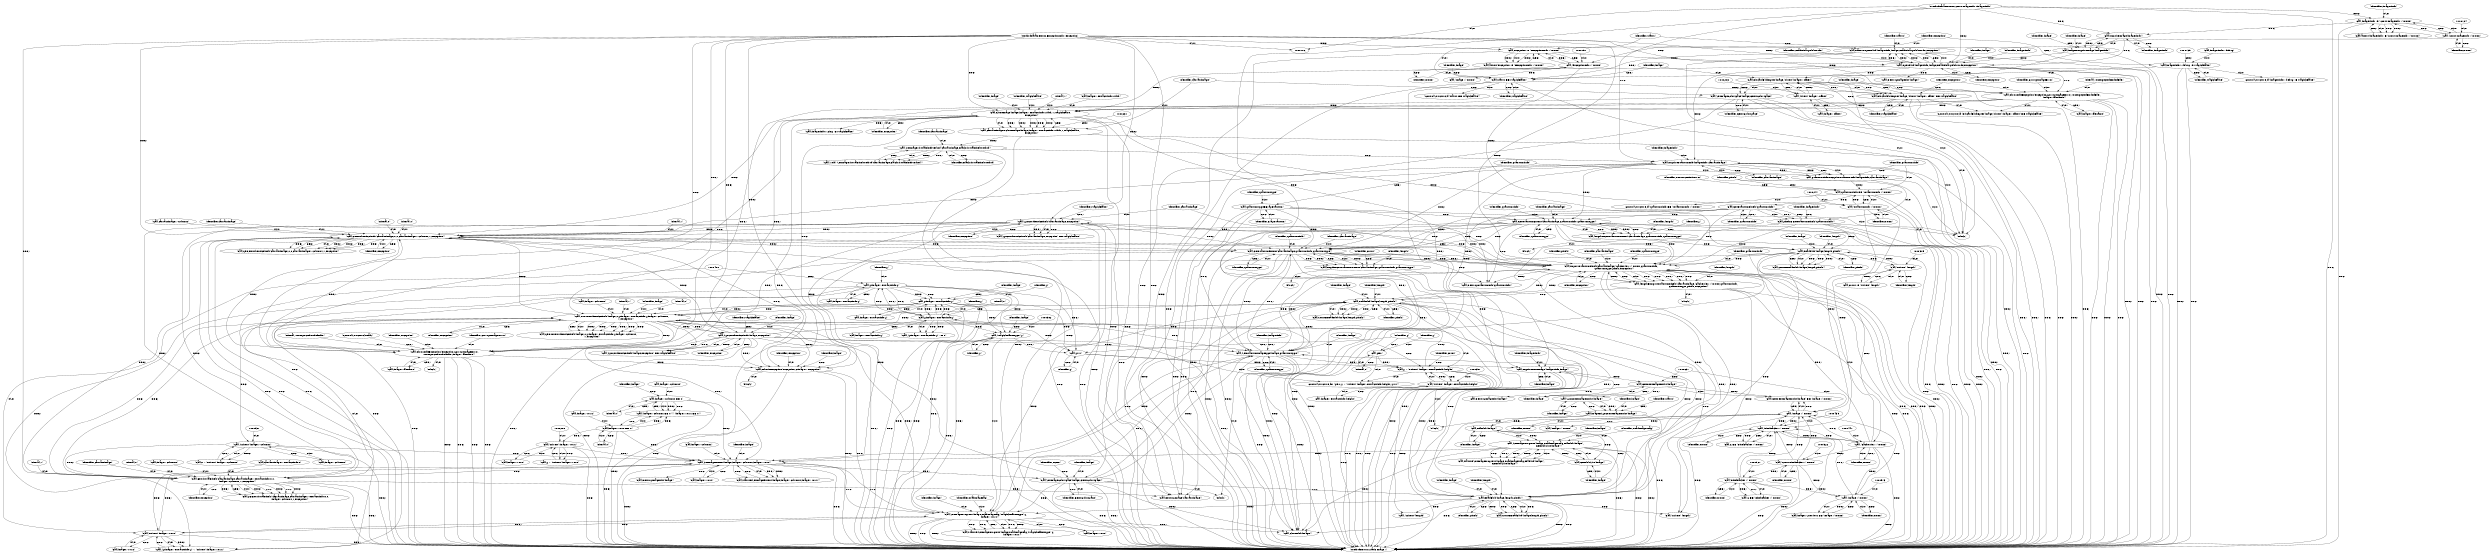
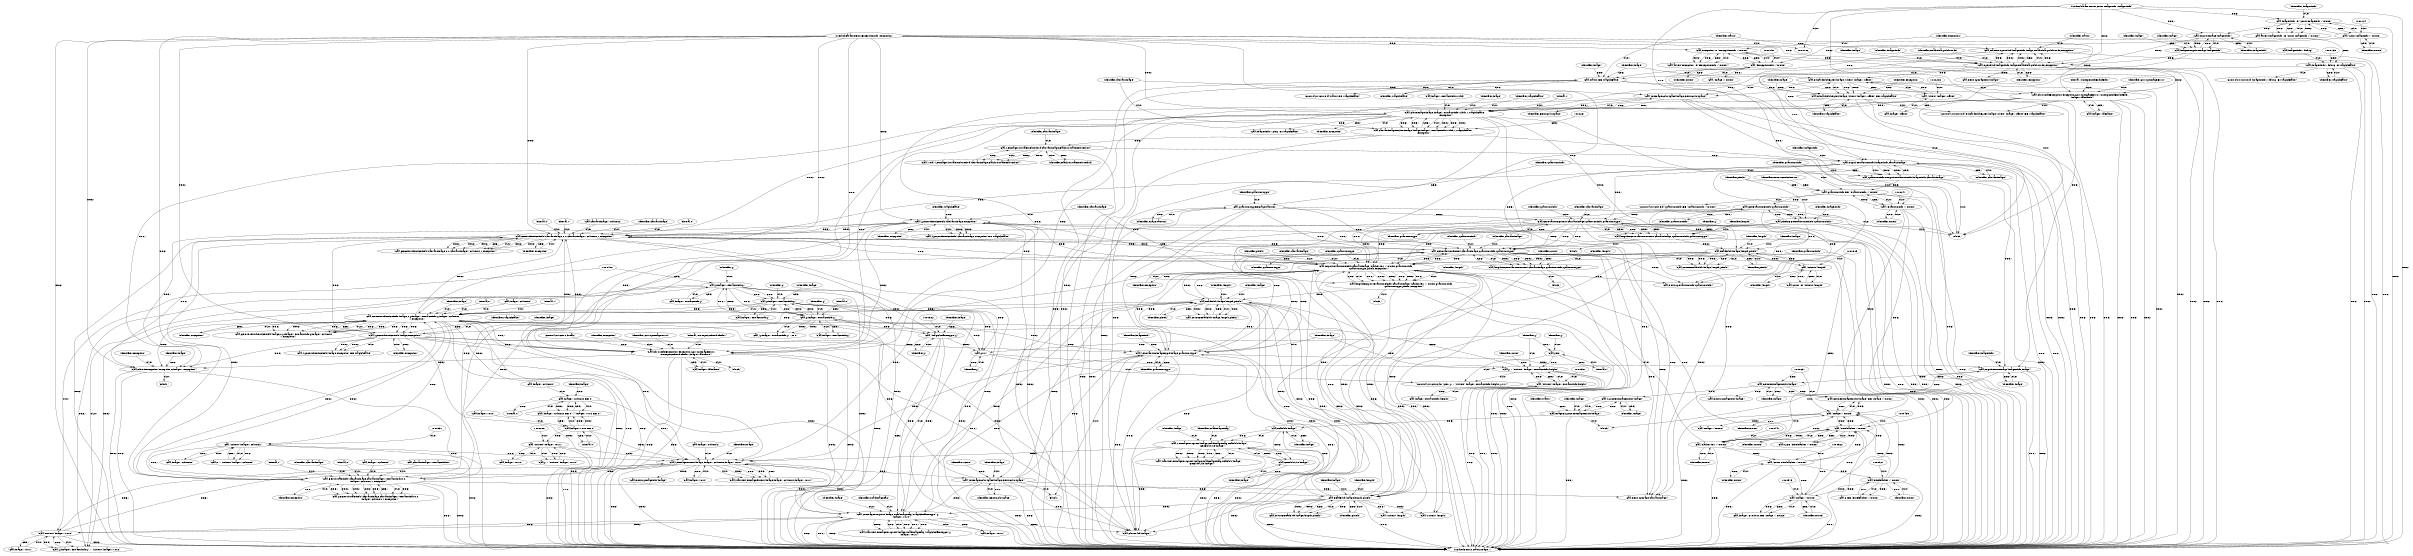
(950, 436) -> (898, 436)
none -> (1989, 542)
